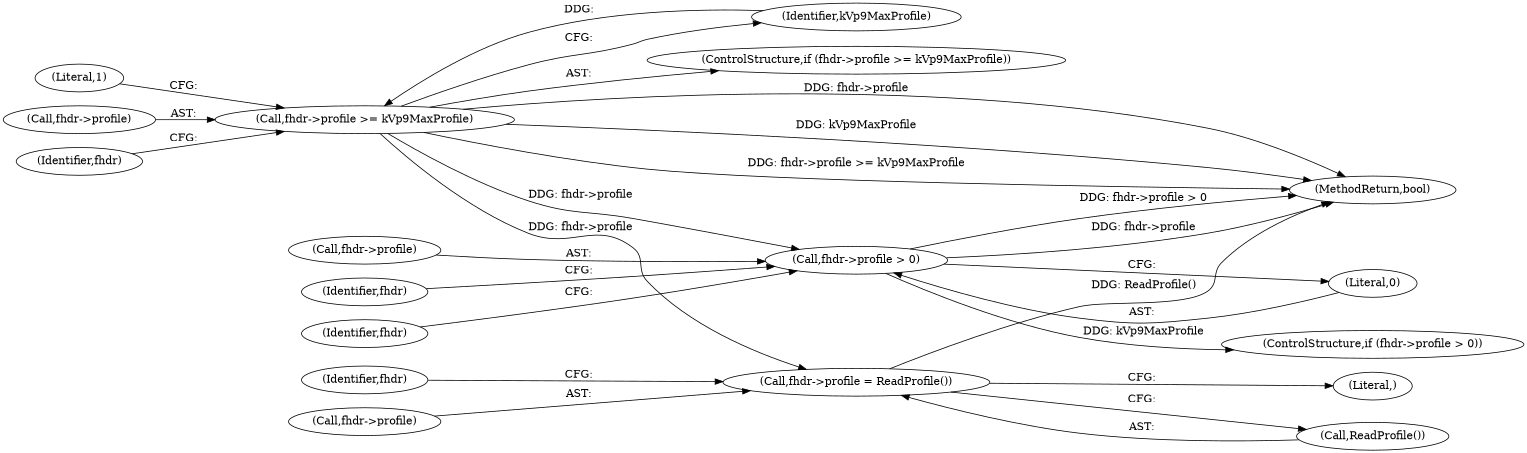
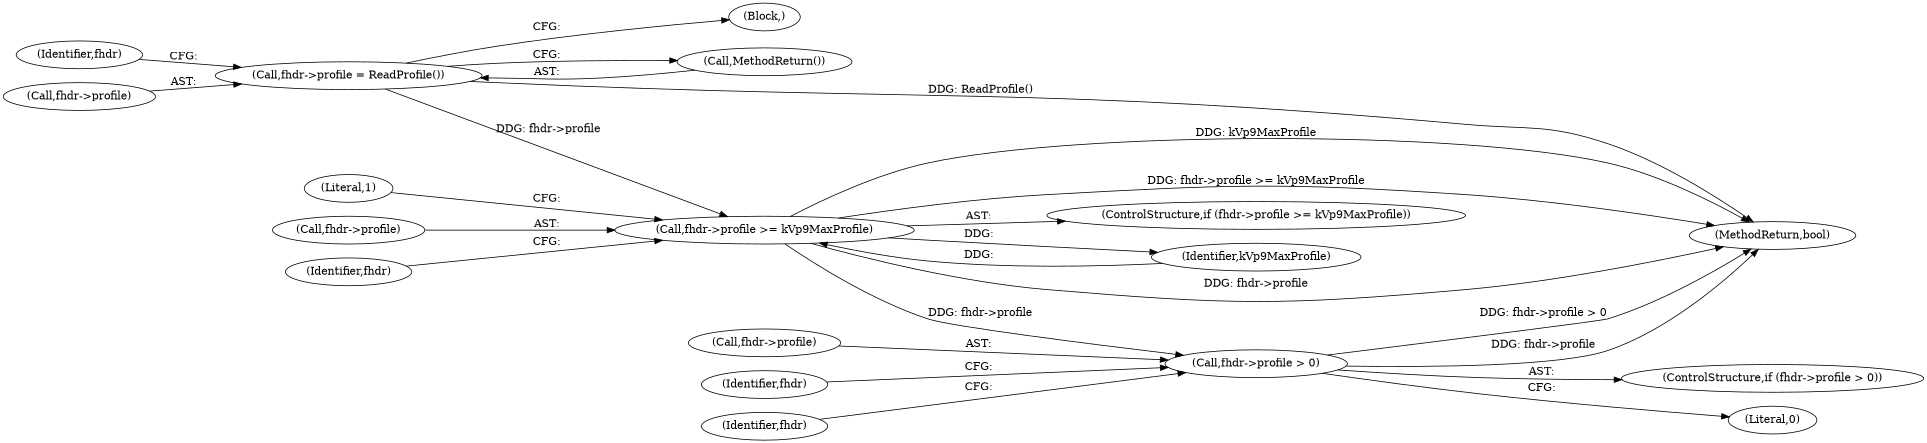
(581, 38) -> (980, 234)
(599, 235) -> (553, 151)
(1119, 322) -> none
(1144, 332) -> (1544, 372)
(1373, 386) -> (765, 17)
(1373, 436) -> (765, 62)
